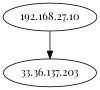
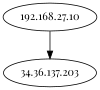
(50, 73) -> (50, 73)
